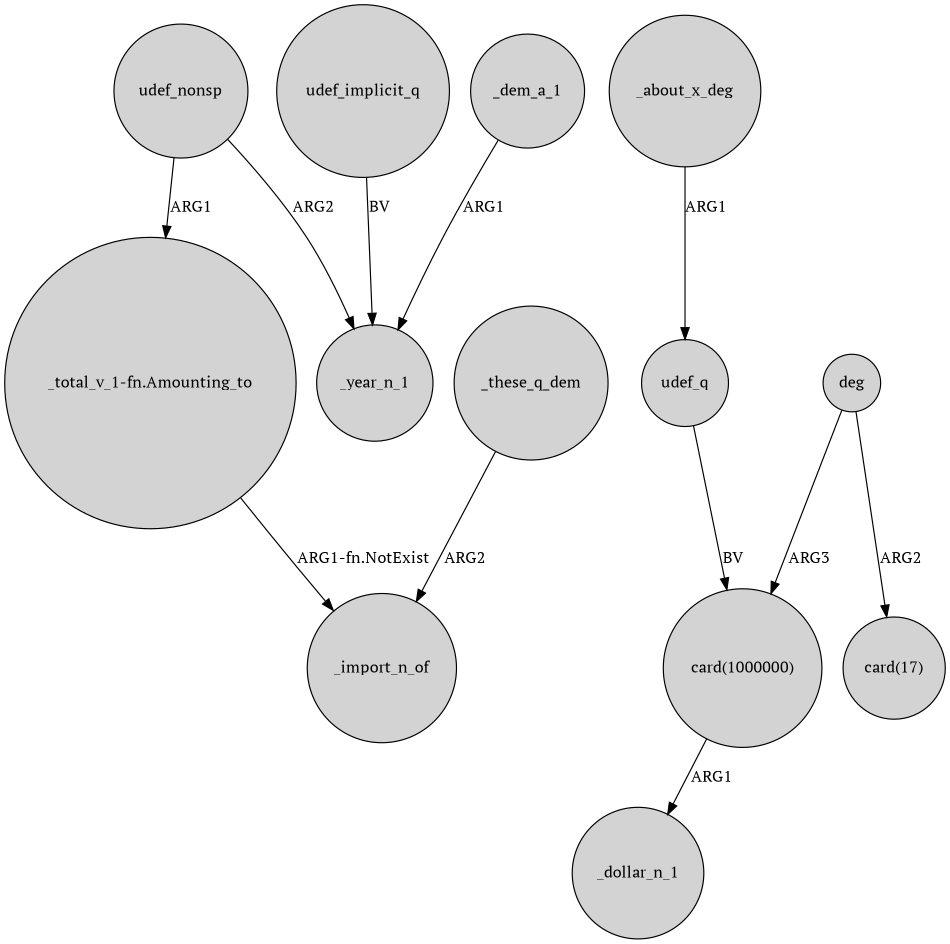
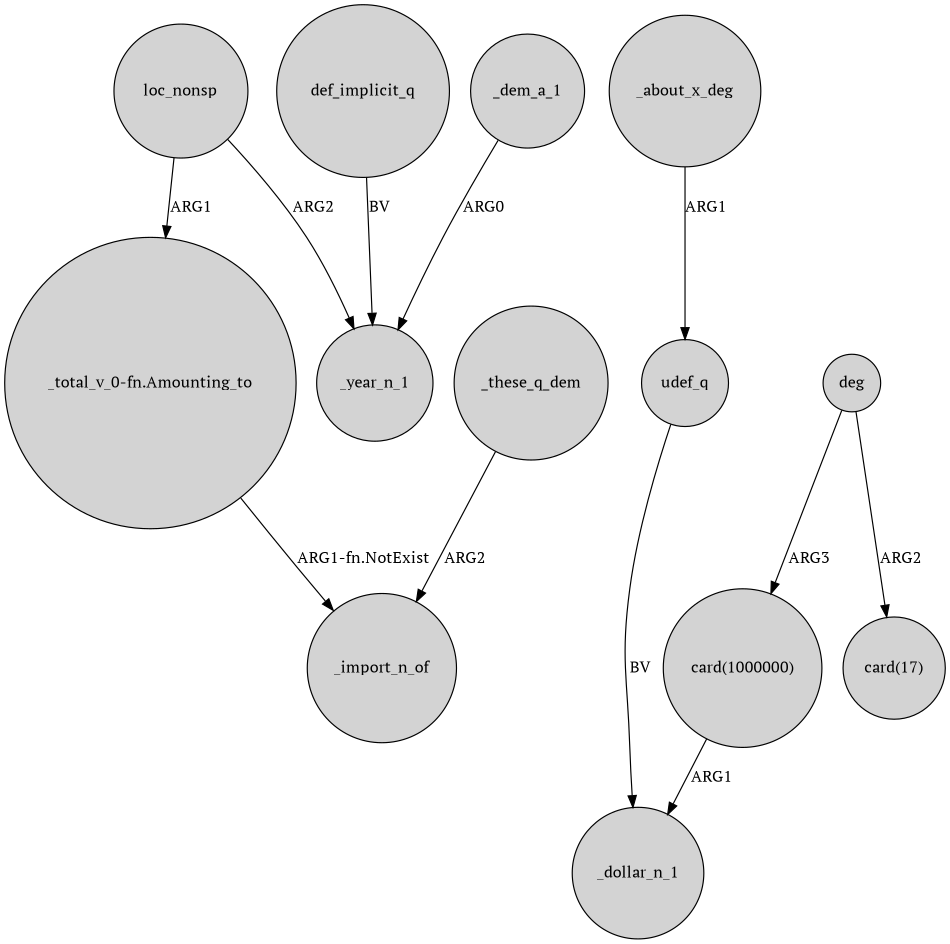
(181, 91) -> (181, 91)
(363, 91) -> (363, 91)
(484, 207) -> (484, 207)
(150, 383) -> (150, 383)
(709, 502) -> (628, 607)
